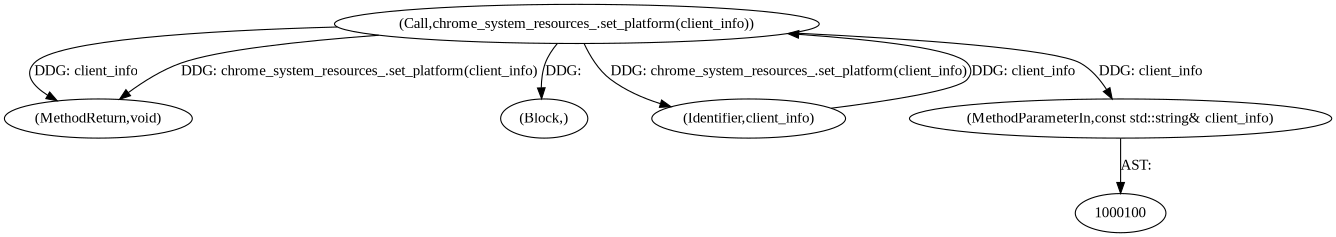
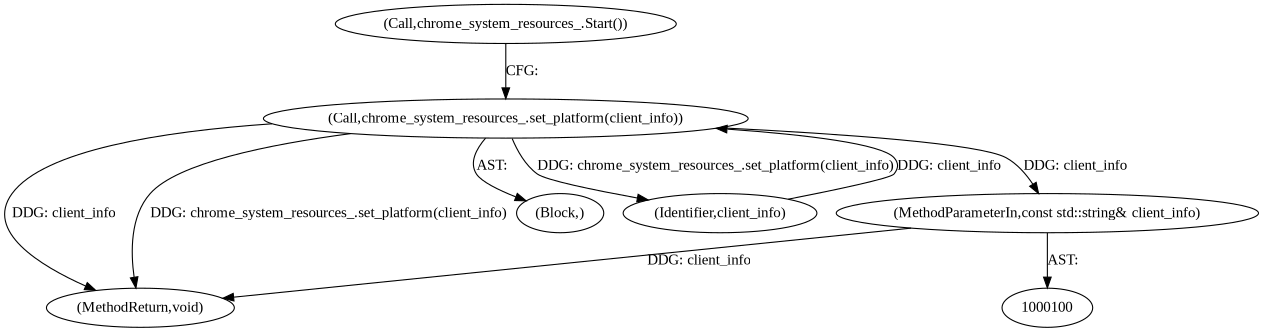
none -> (506, 24)
(565, 71) -> (494, 166)
none -> (573, 263)
